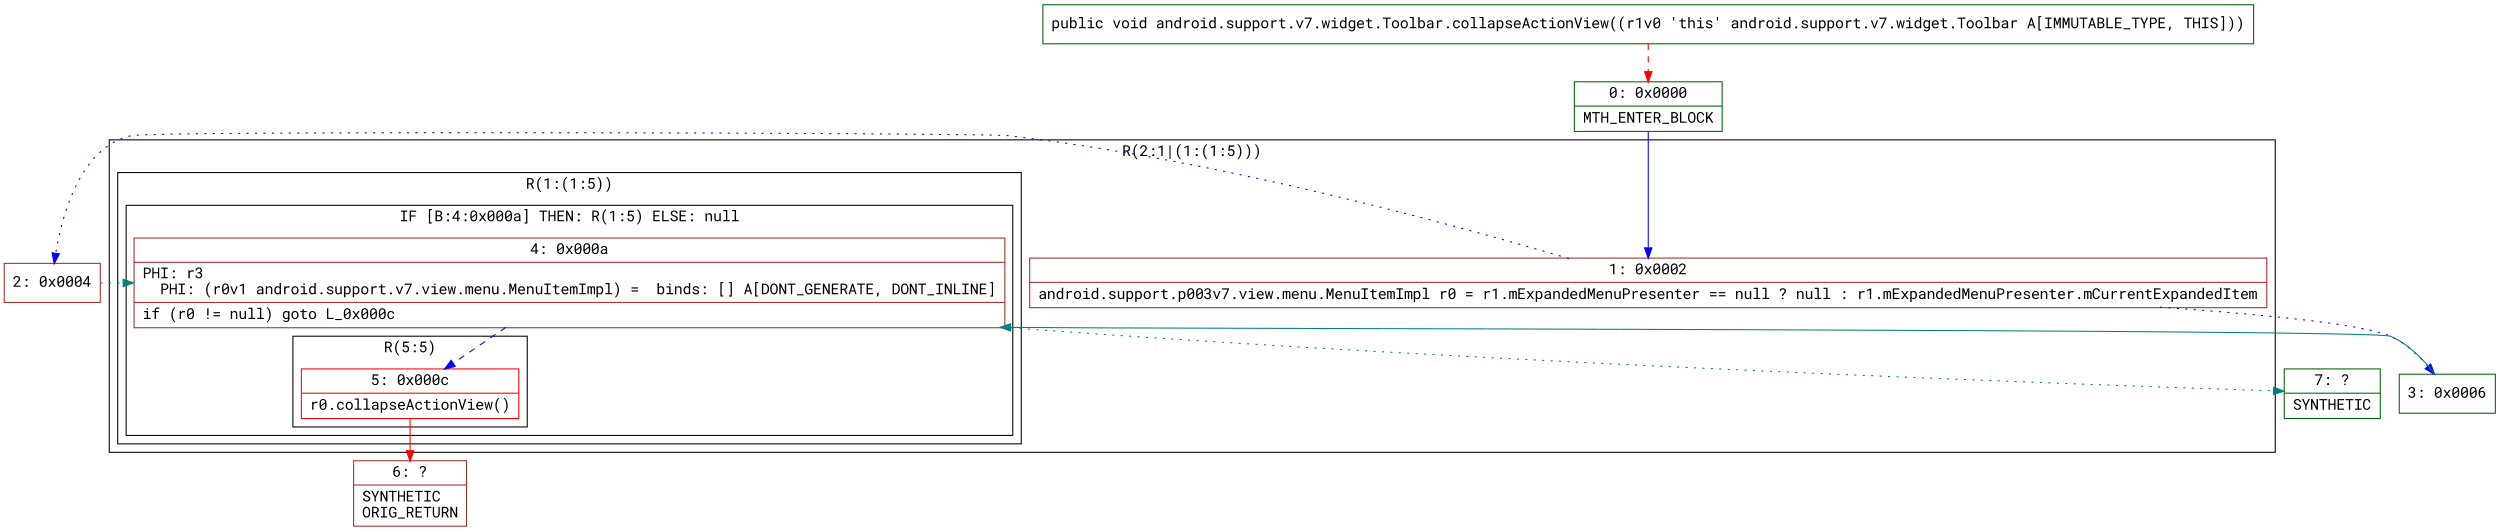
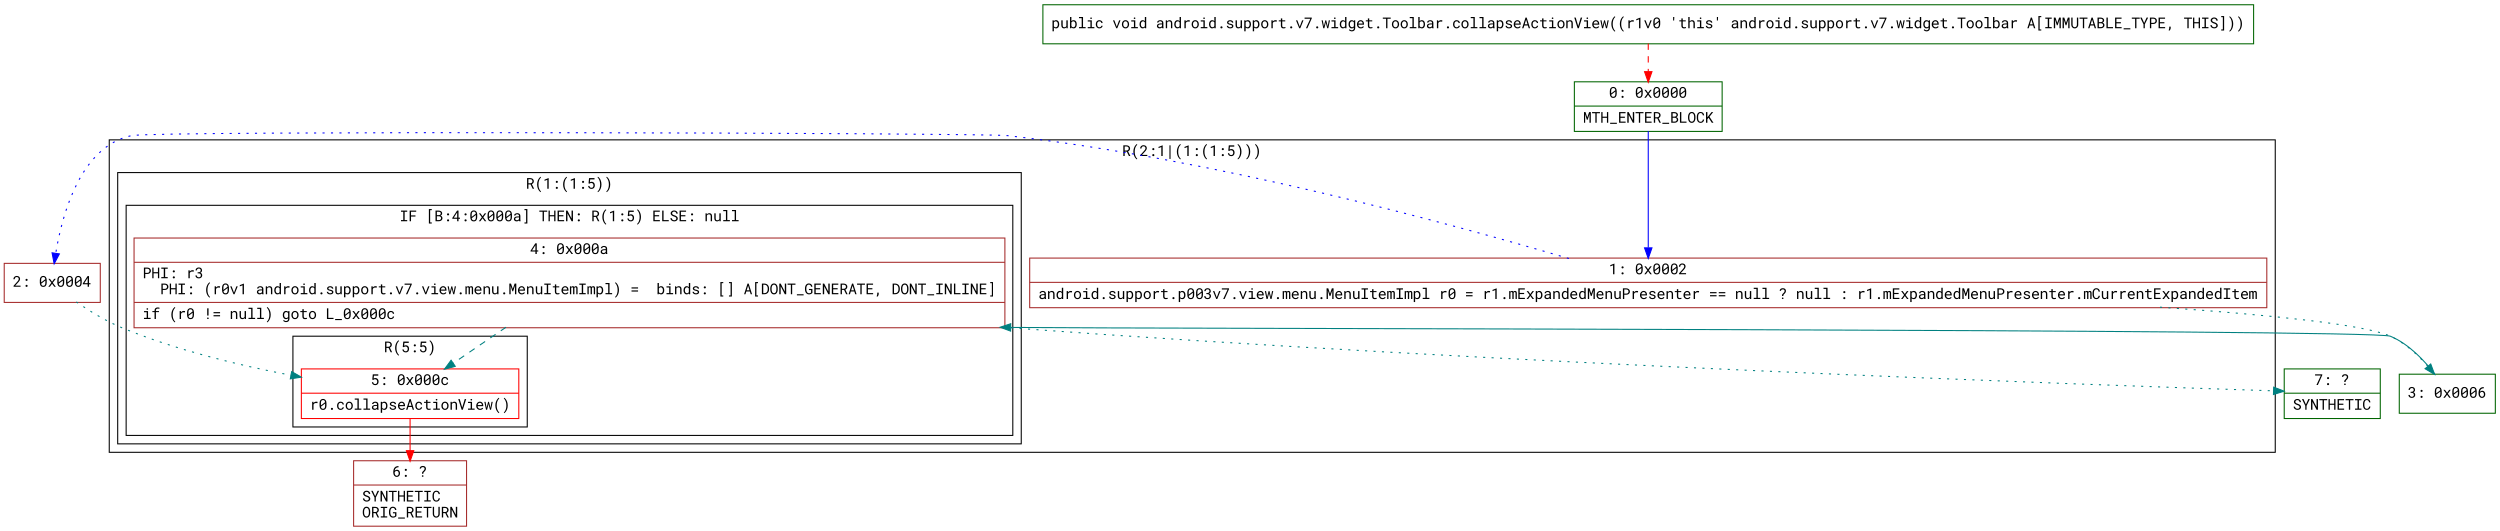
(112, 283) -> (180, 348)
(2300, 319) -> (2300, 319)
(480, 345) -> (480, 345)
